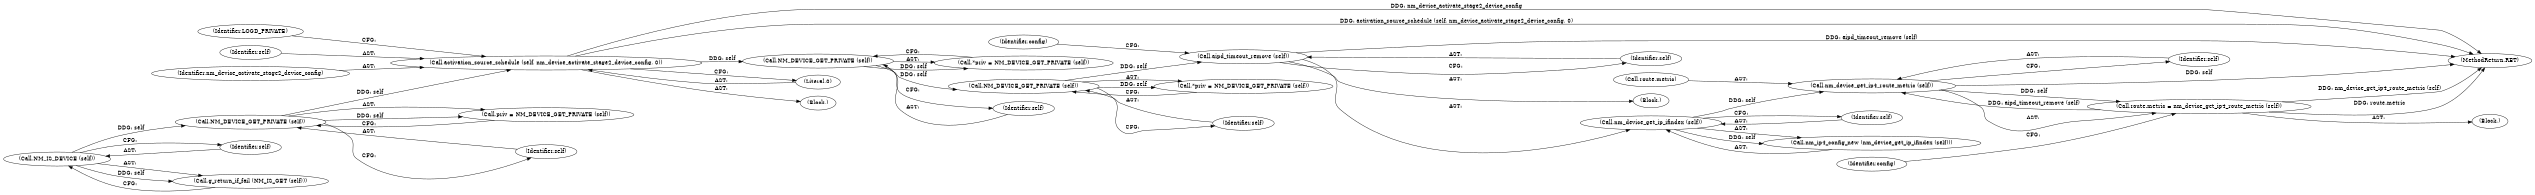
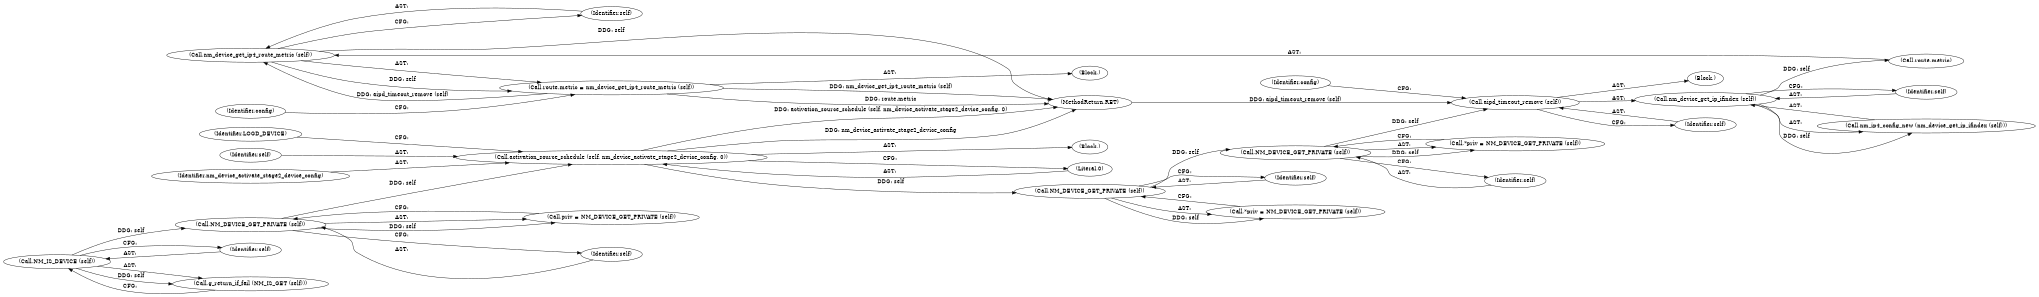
(251, 32) -> (251, 134)
(1874, 41) -> (1290, 103)
(1756, 103) -> (1820, 69)
